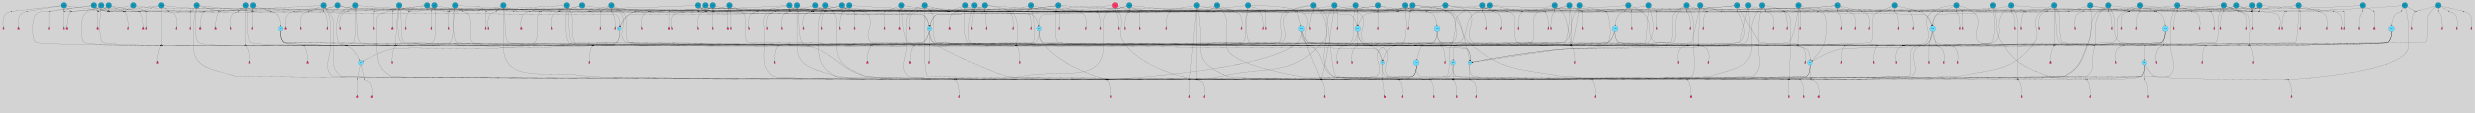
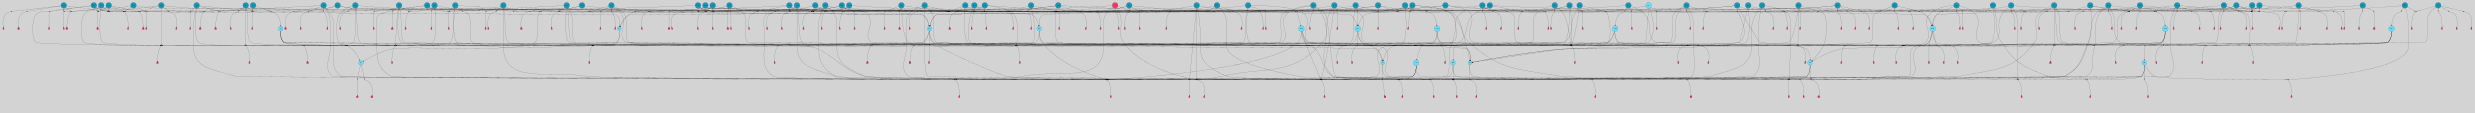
(1649, 5) -> (1649, 5)
(1700, 5) -> none
